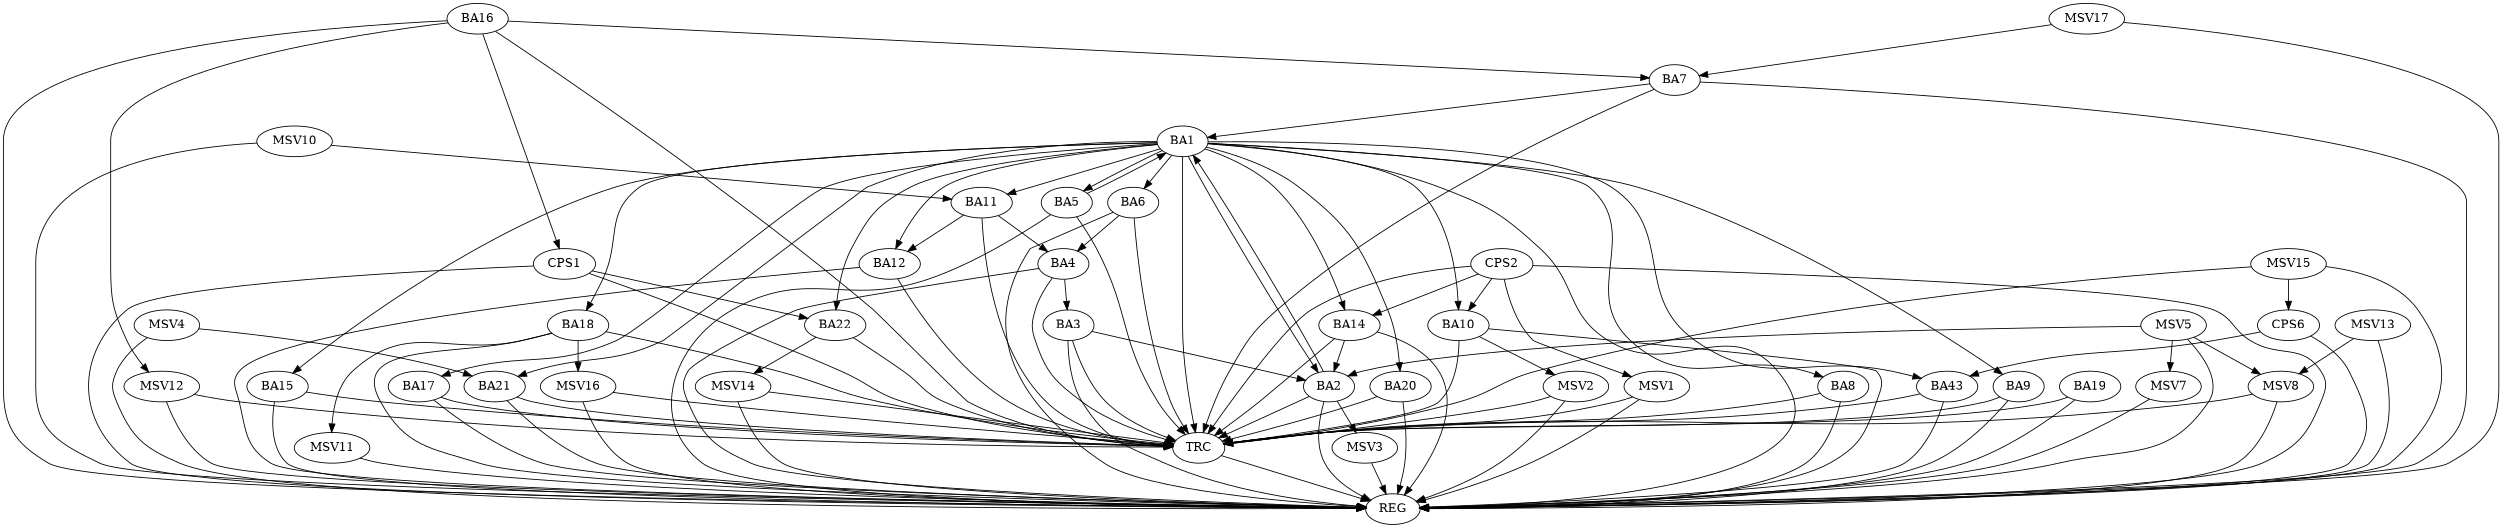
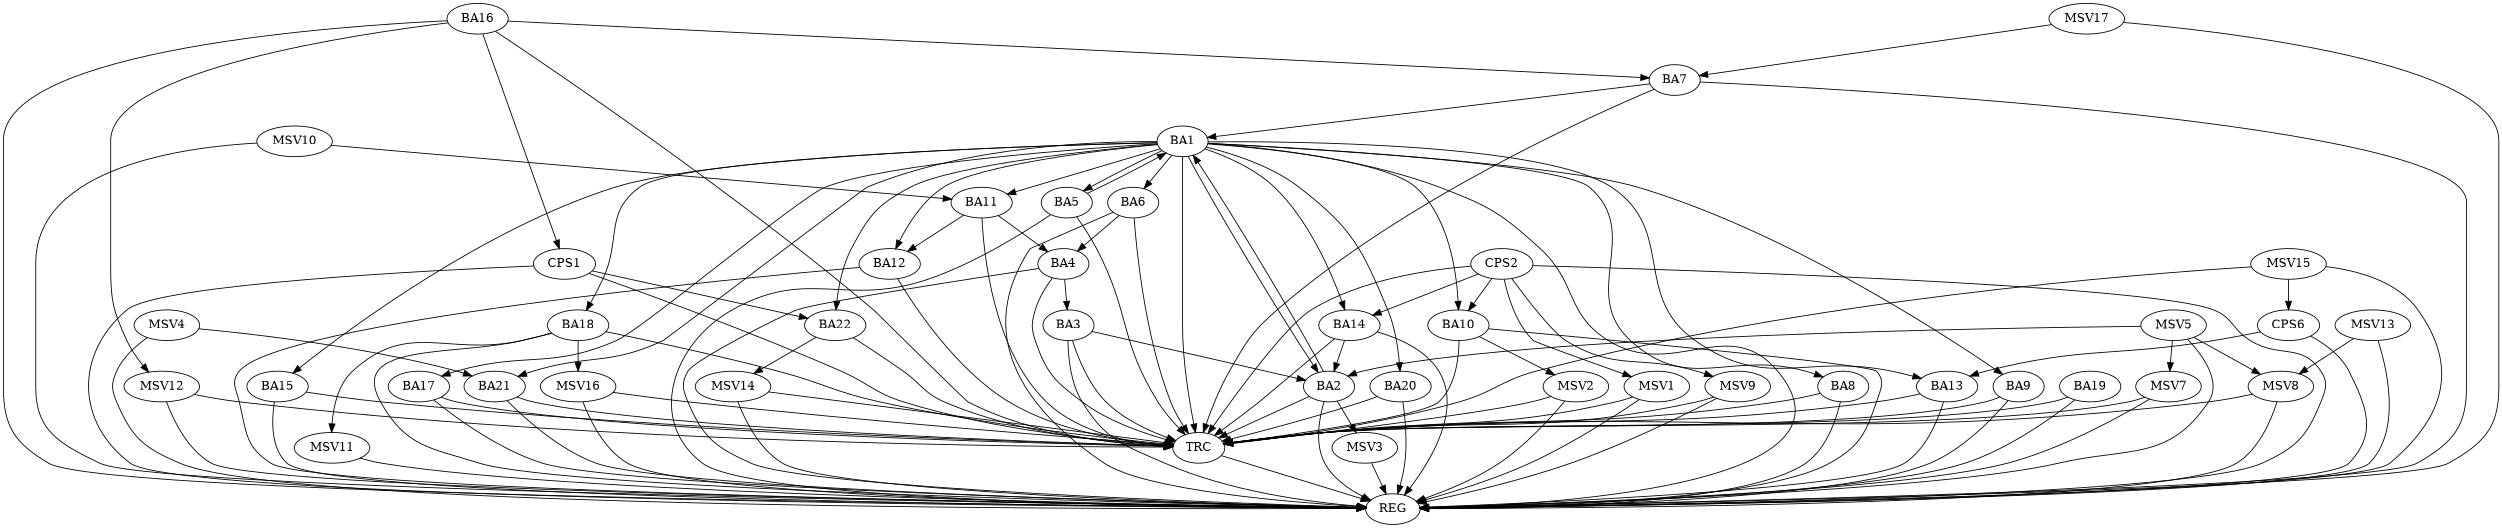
none -> (1738, 387)
(1947, 387) -> (1947, 387)
none -> (1689, 425)
